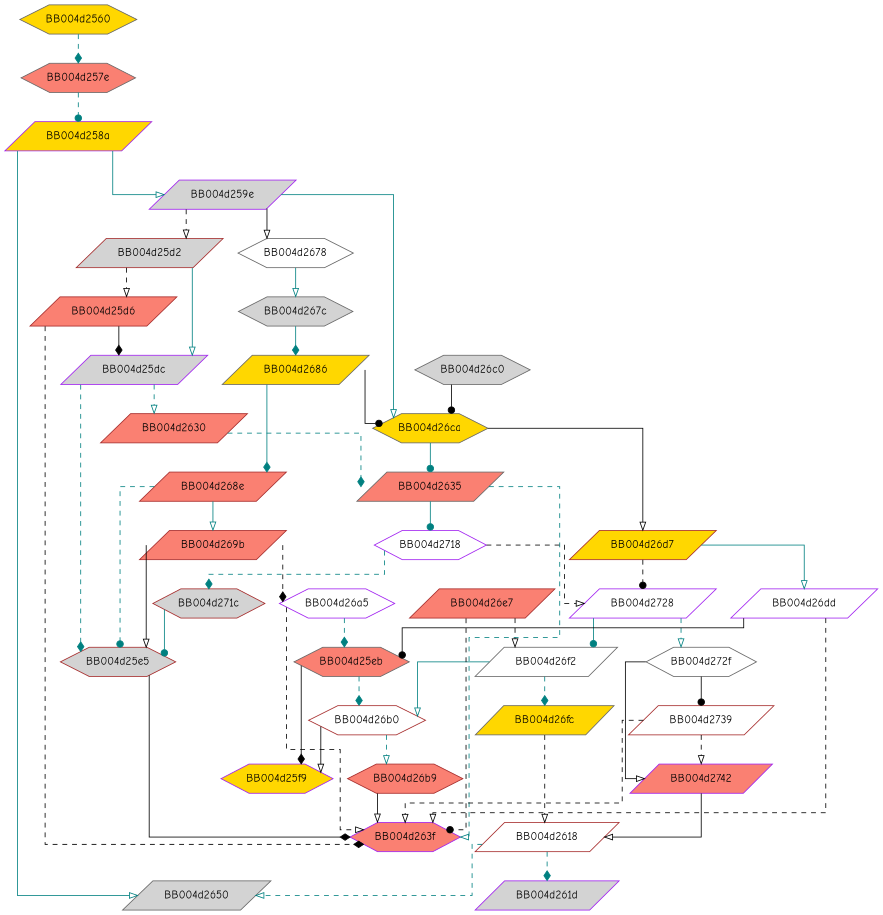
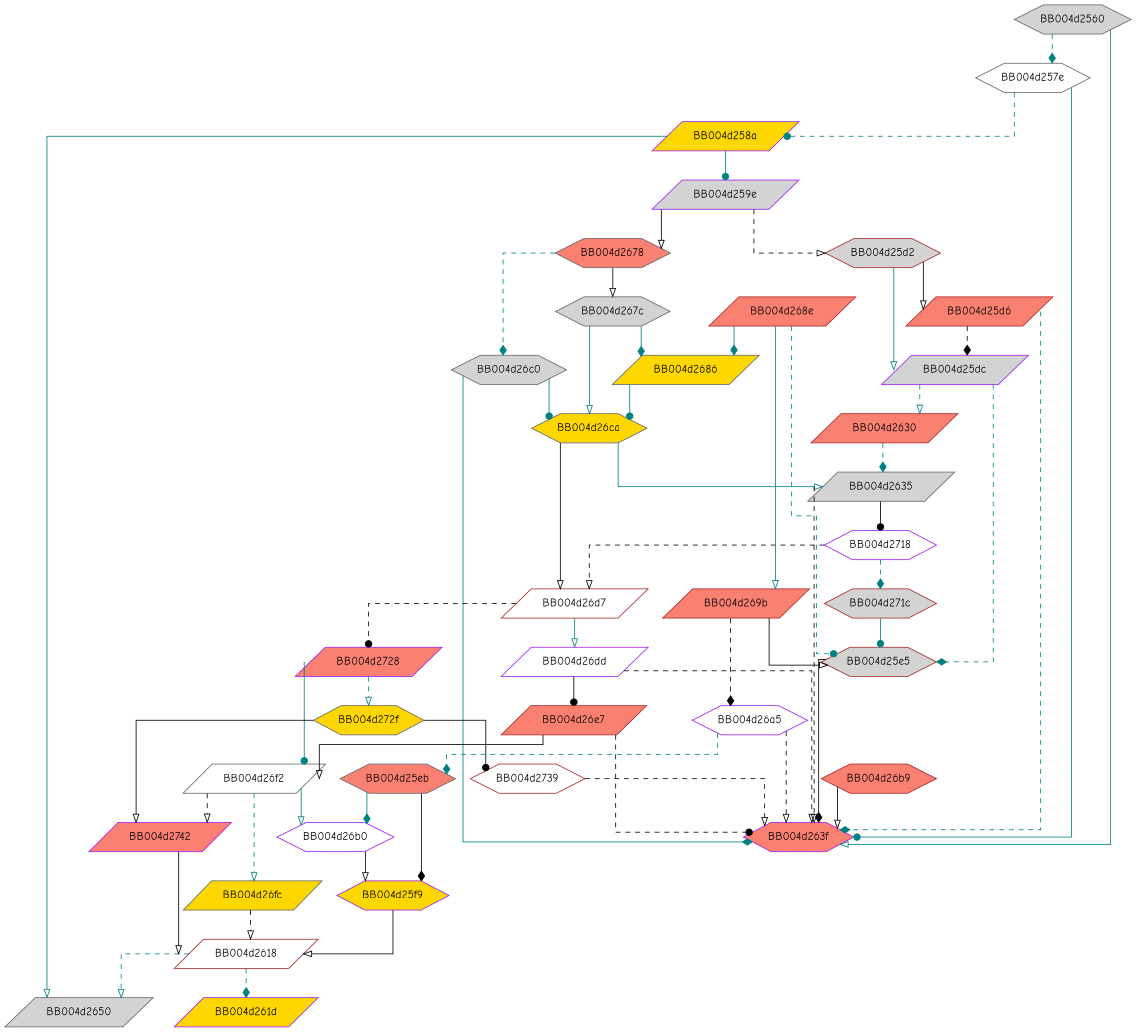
(78, 19) -> (1073, 19)
(78, 78) -> (1033, 78)
(113, 194) -> (726, 162)
(394, 246) -> (590, 366)
(150, 253) -> (883, 253)
(296, 253) -> (613, 253)
none -> (503, 273)
(127, 278) -> (923, 281)
(296, 278) -> (613, 278)
(119, 336) -> (967, 336)
(451, 396) -> (549, 396)
(365, 402) -> (630, 399)
(267, 423) -> (734, 336)
(430, 454) -> (694, 487)
(430, 487) -> (881, 487)
(430, 513) -> (880, 513)
(553, 545) -> (689, 545)
(643, 545) -> (575, 603)
none -> (1071, 568)
none -> (1111, 568)
(643, 603) -> (369, 662)
(566, 628) -> (574, 688)
(515, 629) -> (423, 745)
(525, 638) -> (814, 651)
(701, 662) -> (369, 720)
(359, 686) -> (367, 803)
(545, 686) -> (254, 833)
(367, 720) -> (335, 837)
(701, 720) -> (528, 779)
none -> (463, 730)
(45, 740) -> (1041, 666)
(386, 745) -> none
(701, 745) -> (207, 804)
(547, 895) -> (246, 1012)
none -> (374, 954)
